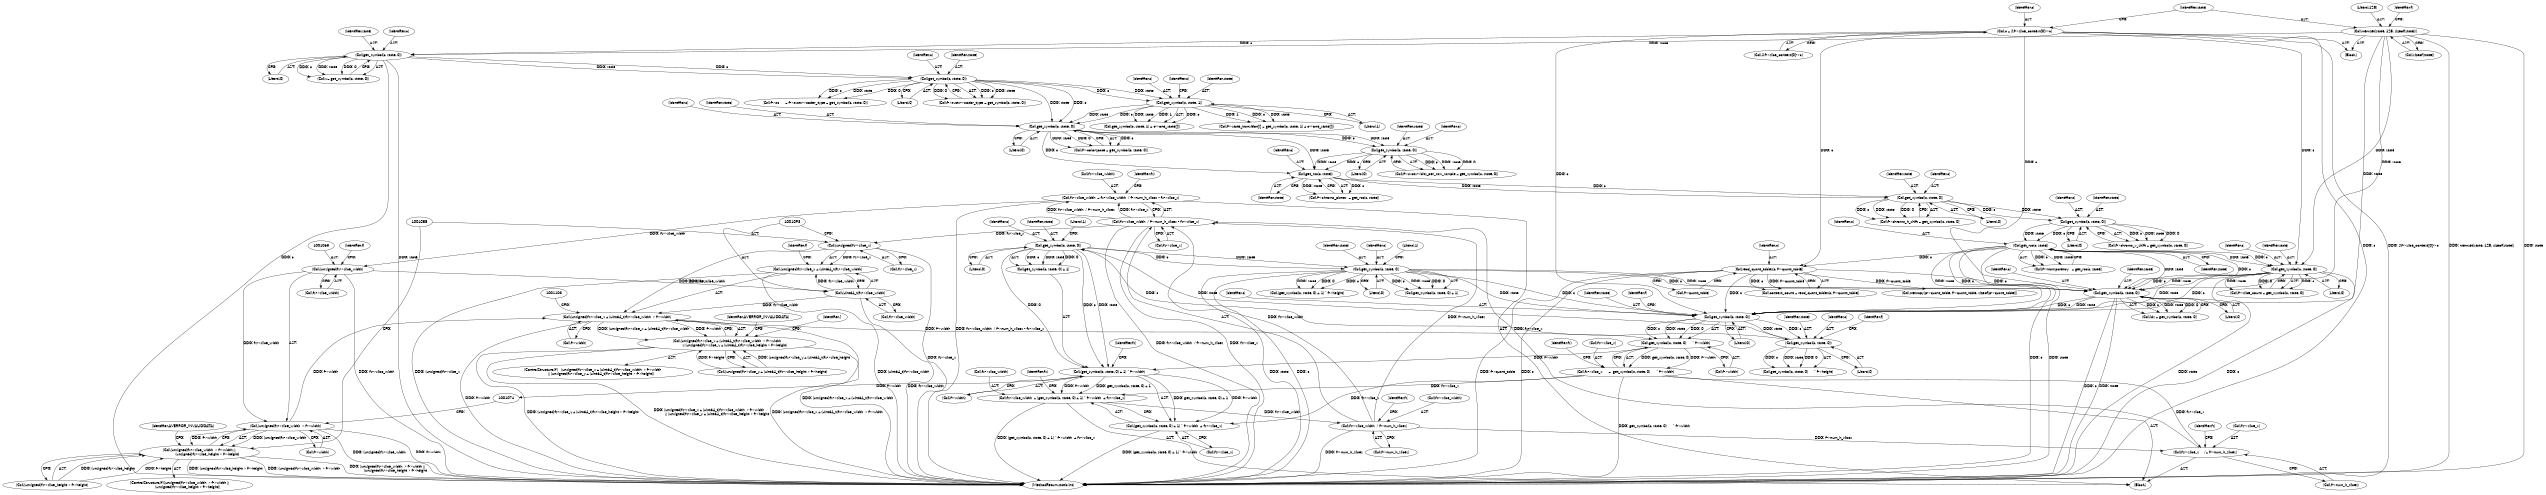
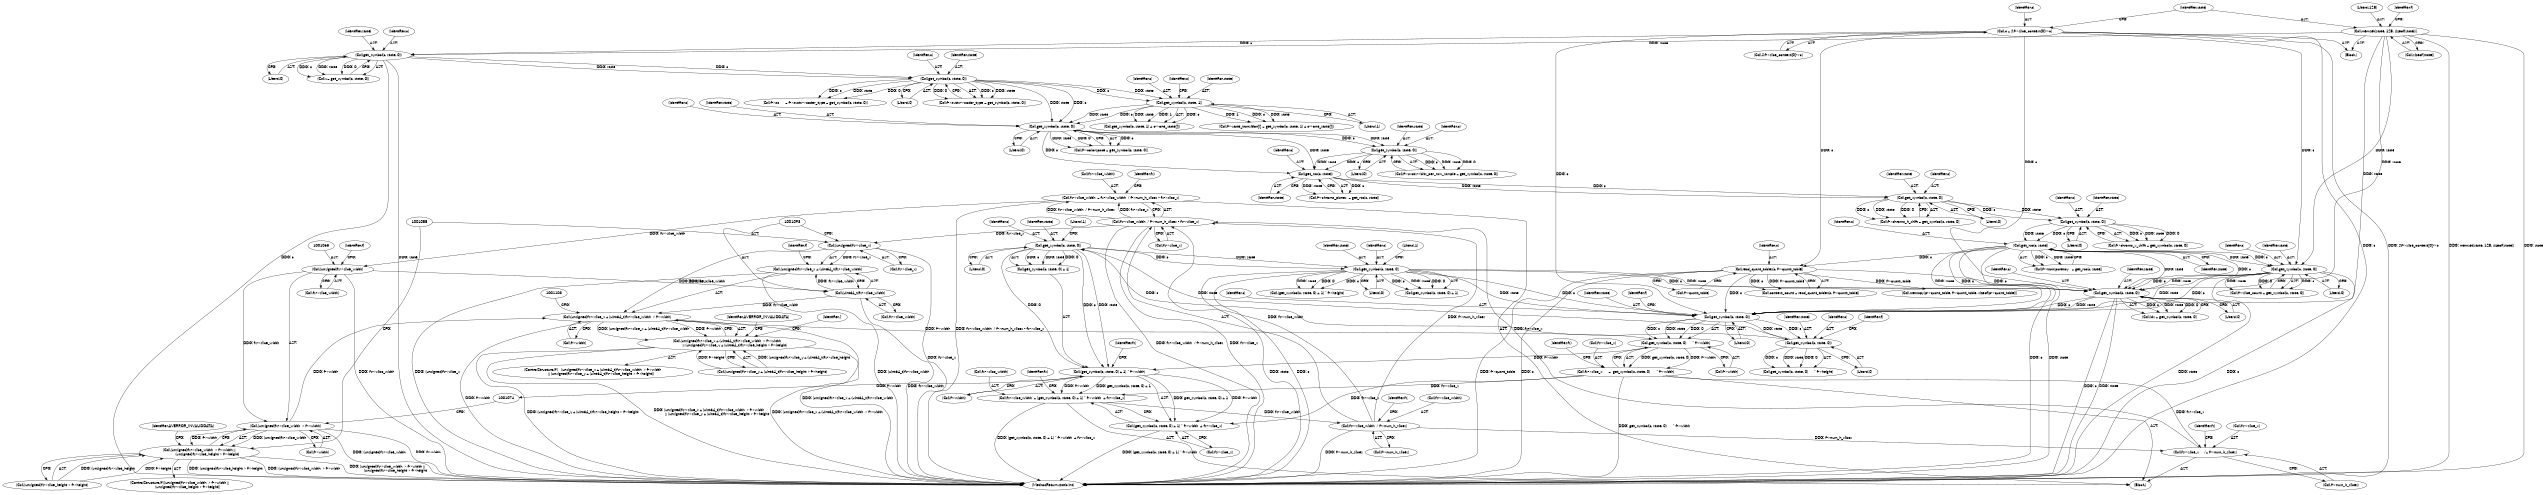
(1812, 43) -> (1812, 43)
